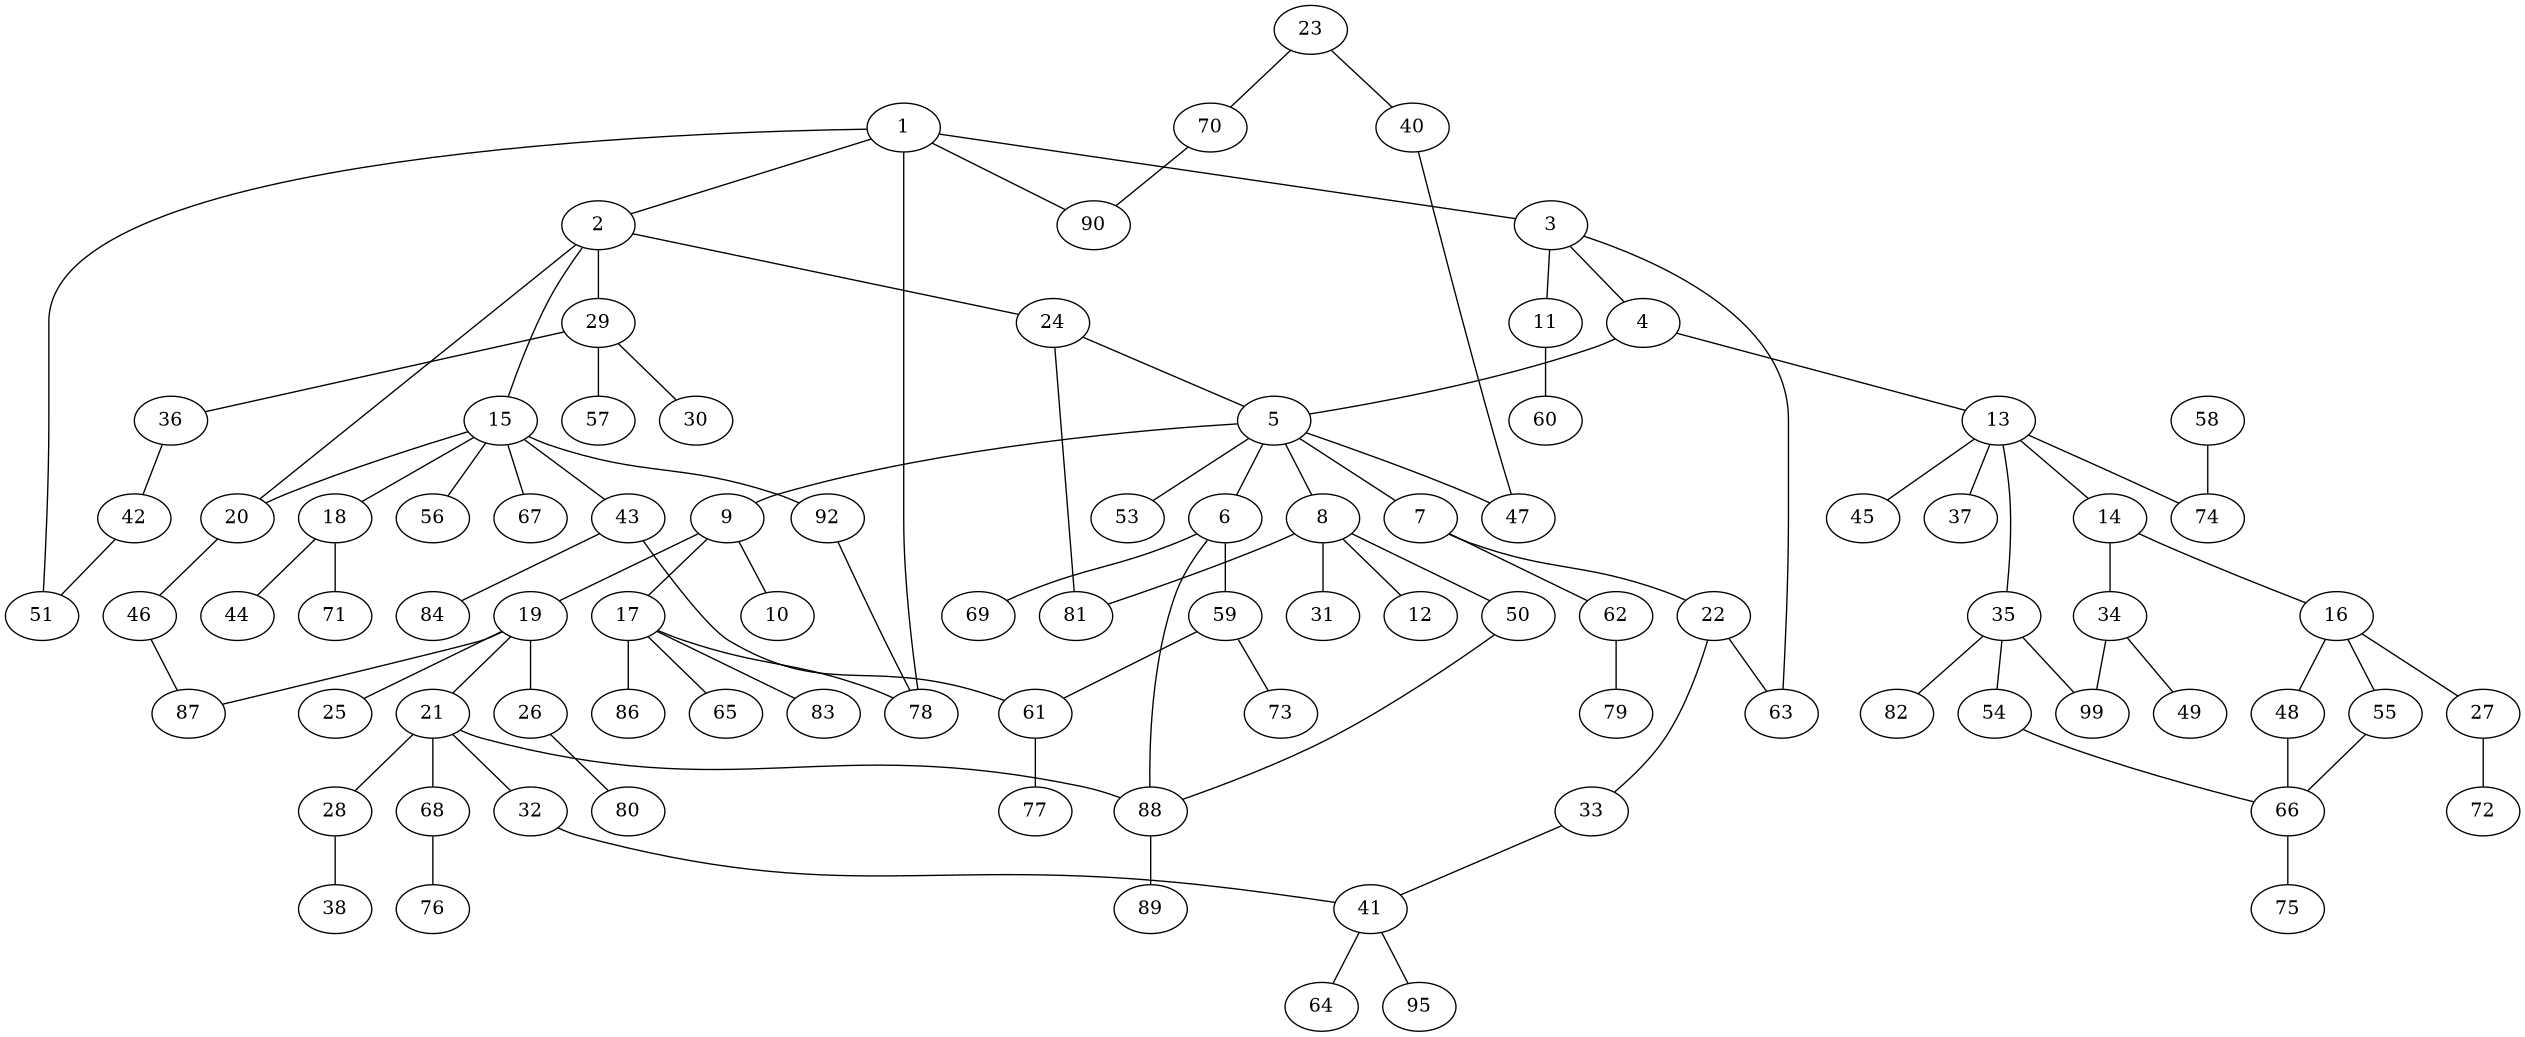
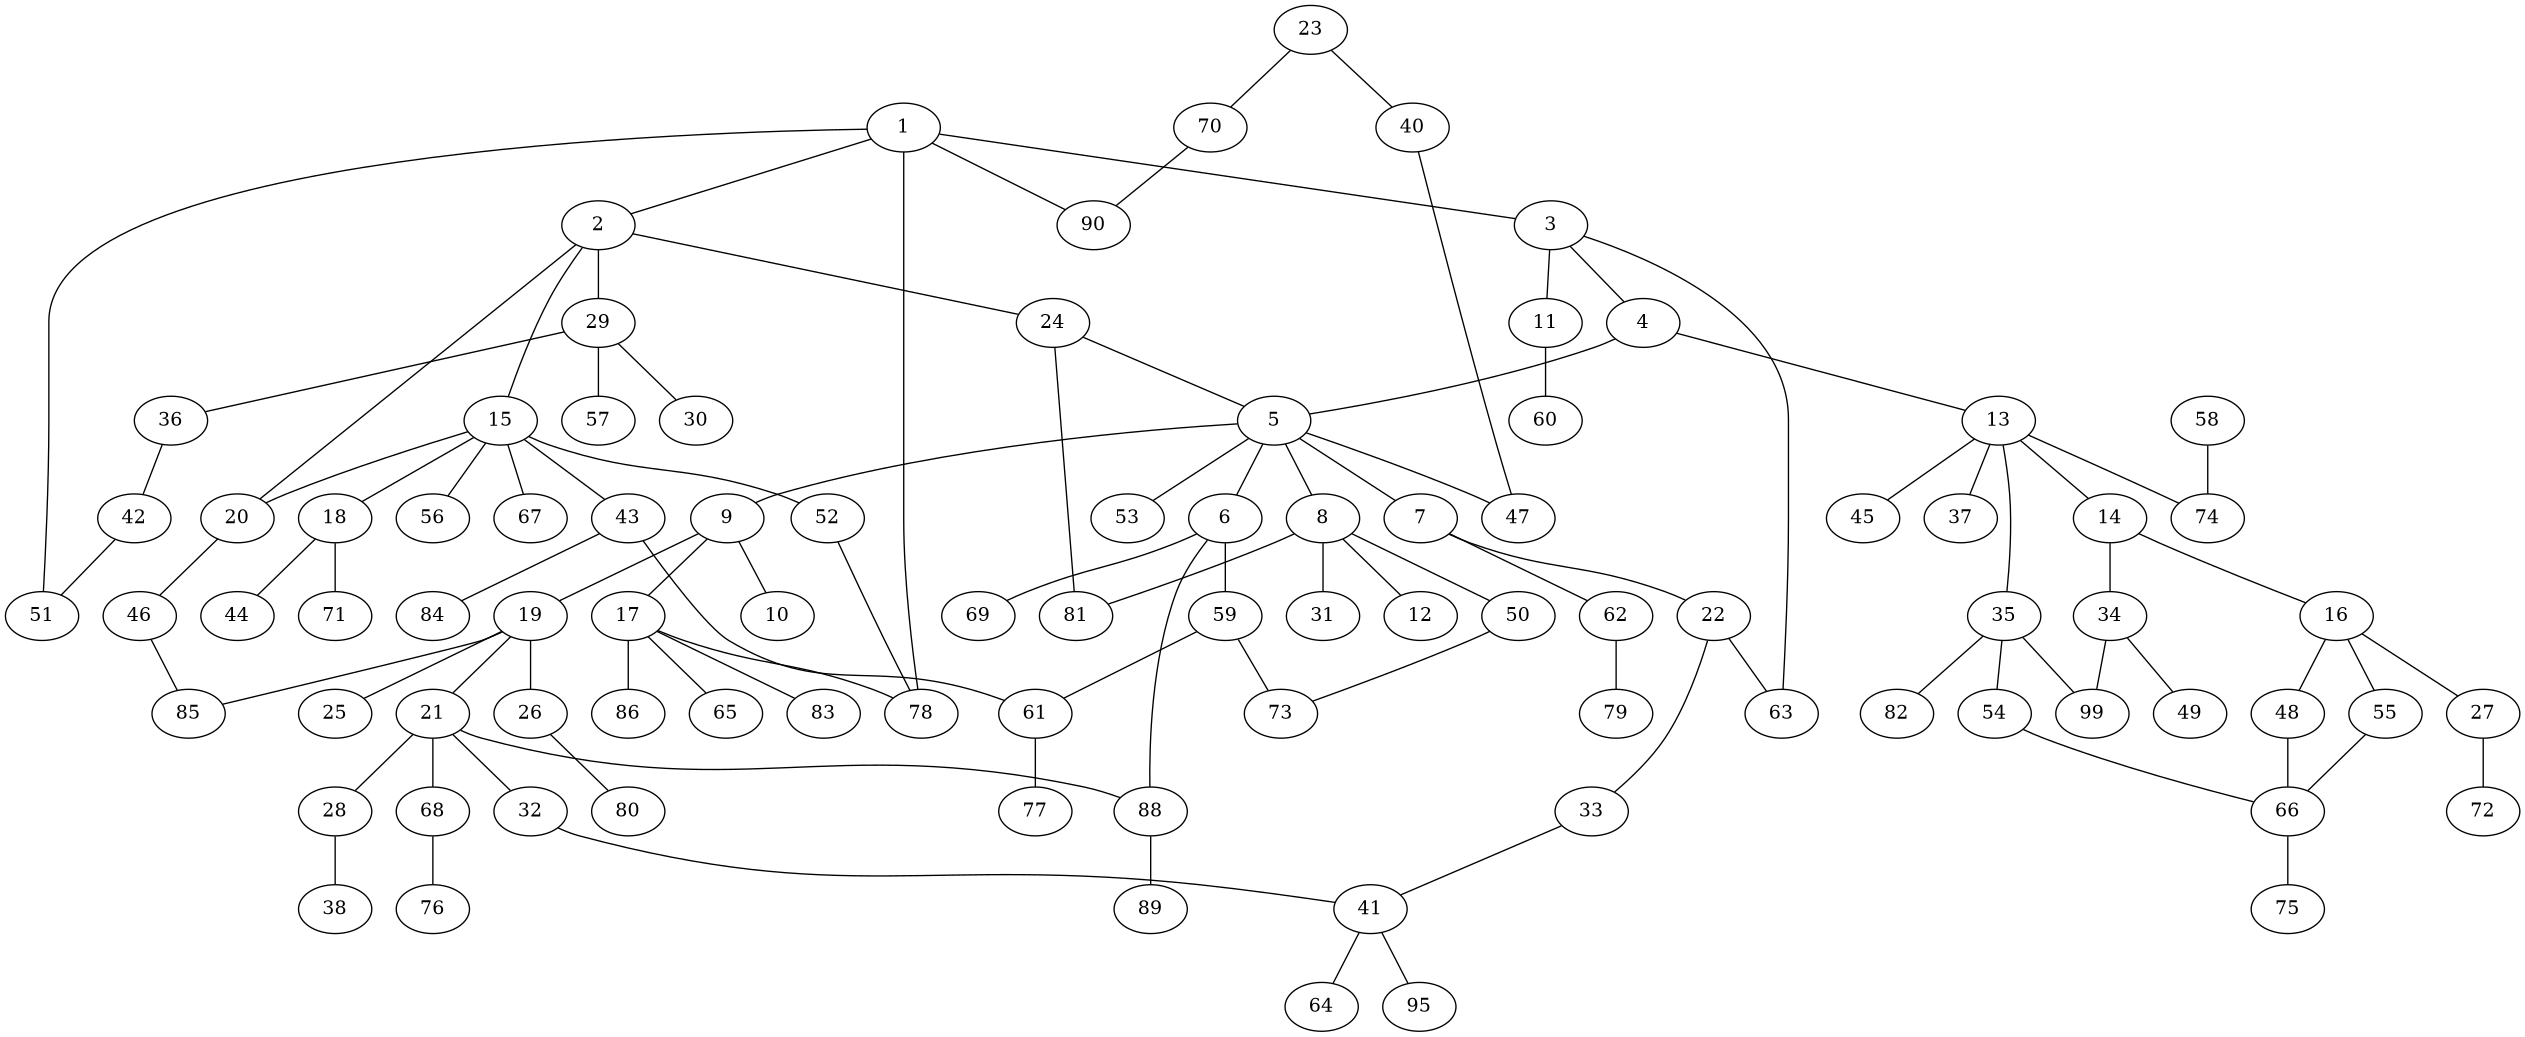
(828, 518) -> (828, 518)
(189, 714) -> (189, 714)
(1345, 730) -> (1402, 668)
